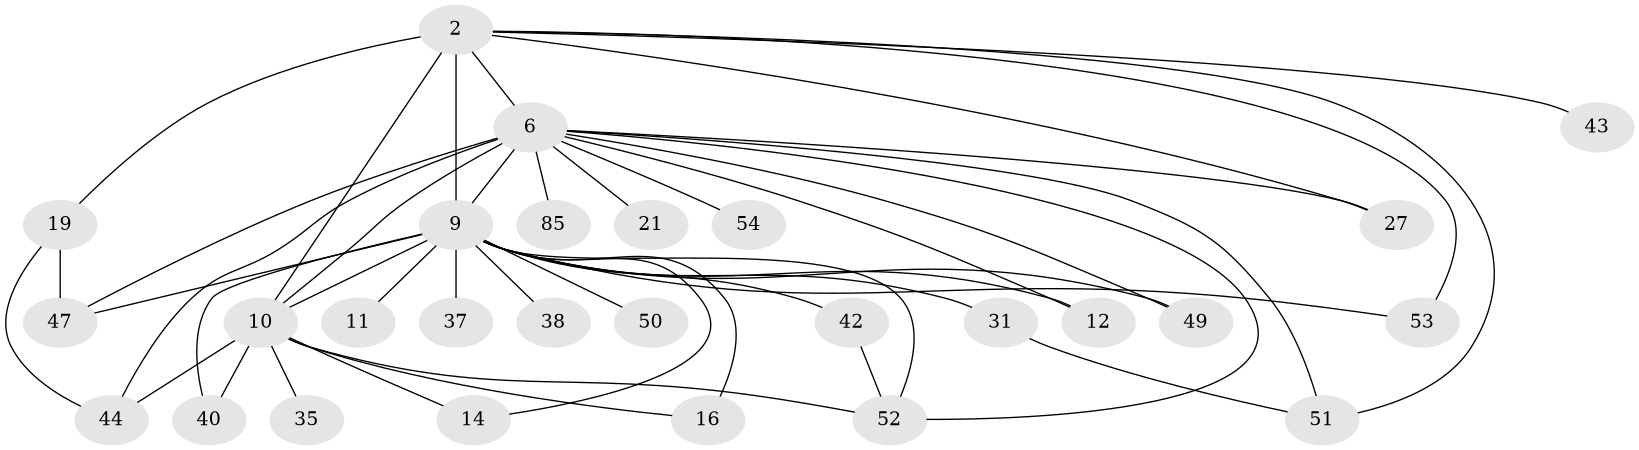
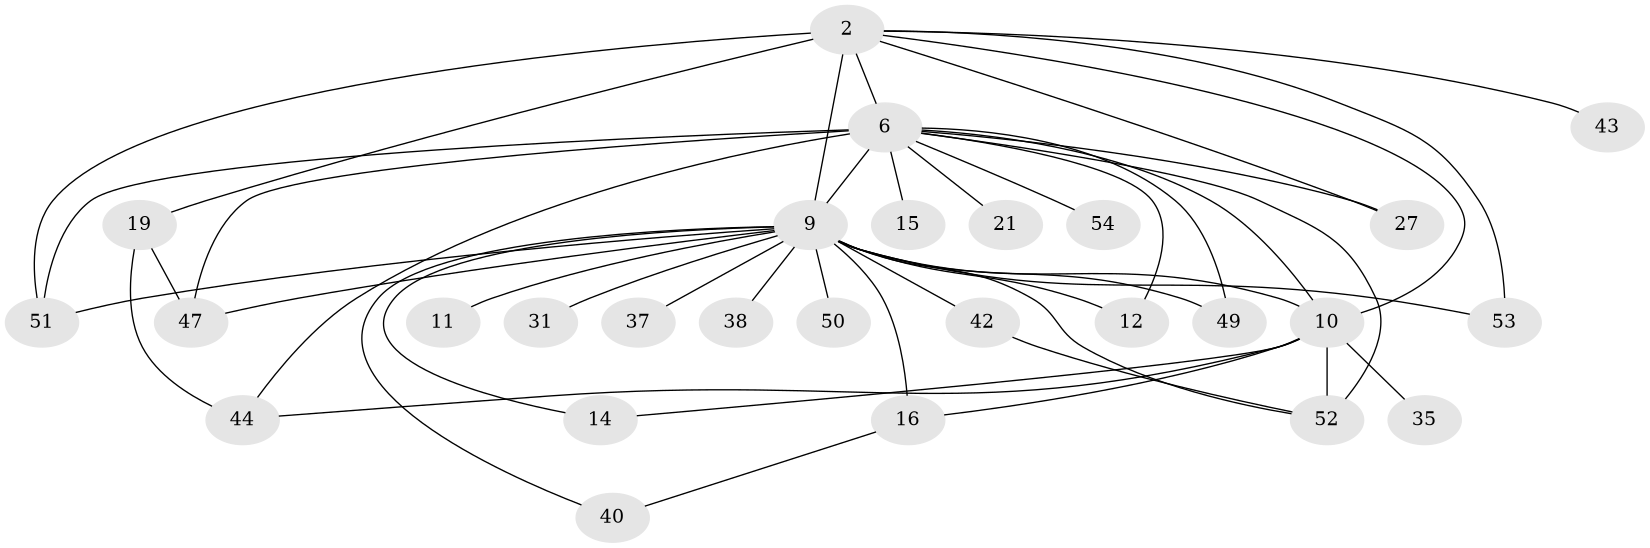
(554, 225) -> (908, 225)
(235, 371) -> (760, 469)
(1157, 380) -> (389, 264)
